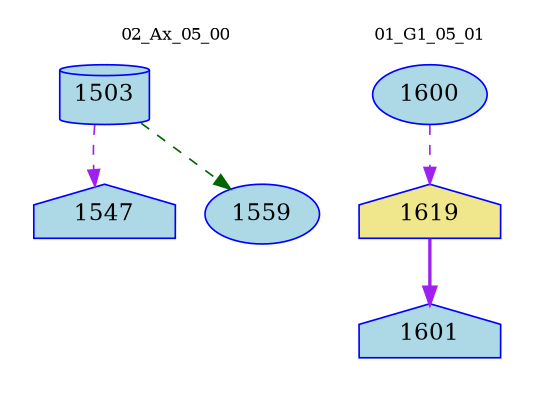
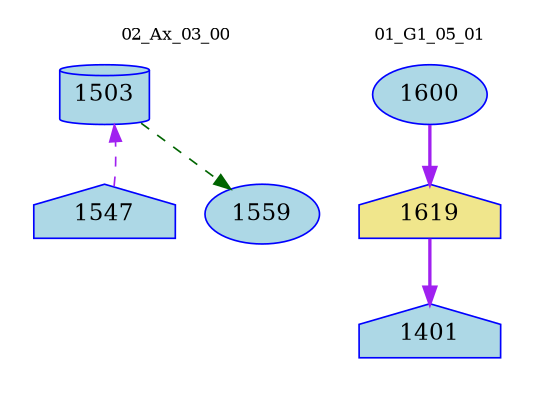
(176, 36) -> (176, 36)
(430, 146) -> (430, 146)
(93, 147) -> (116, 164)
(430, 334) -> (430, 334)
